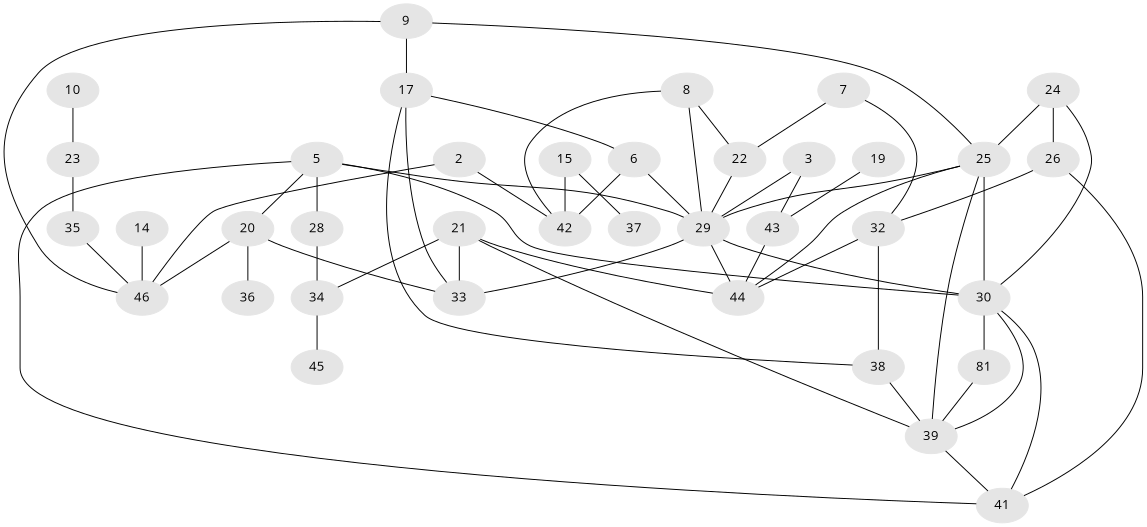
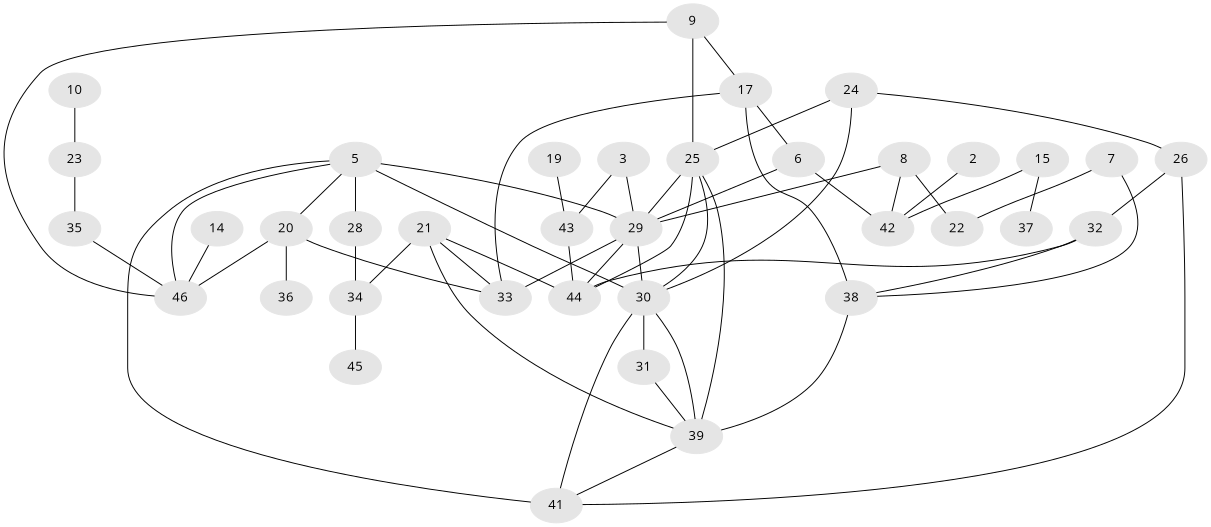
(915, 149) -> (1045, 280)
(722, 194) -> none
(270, 196) -> (219, 191)
(984, 367) -> (644, 367)
